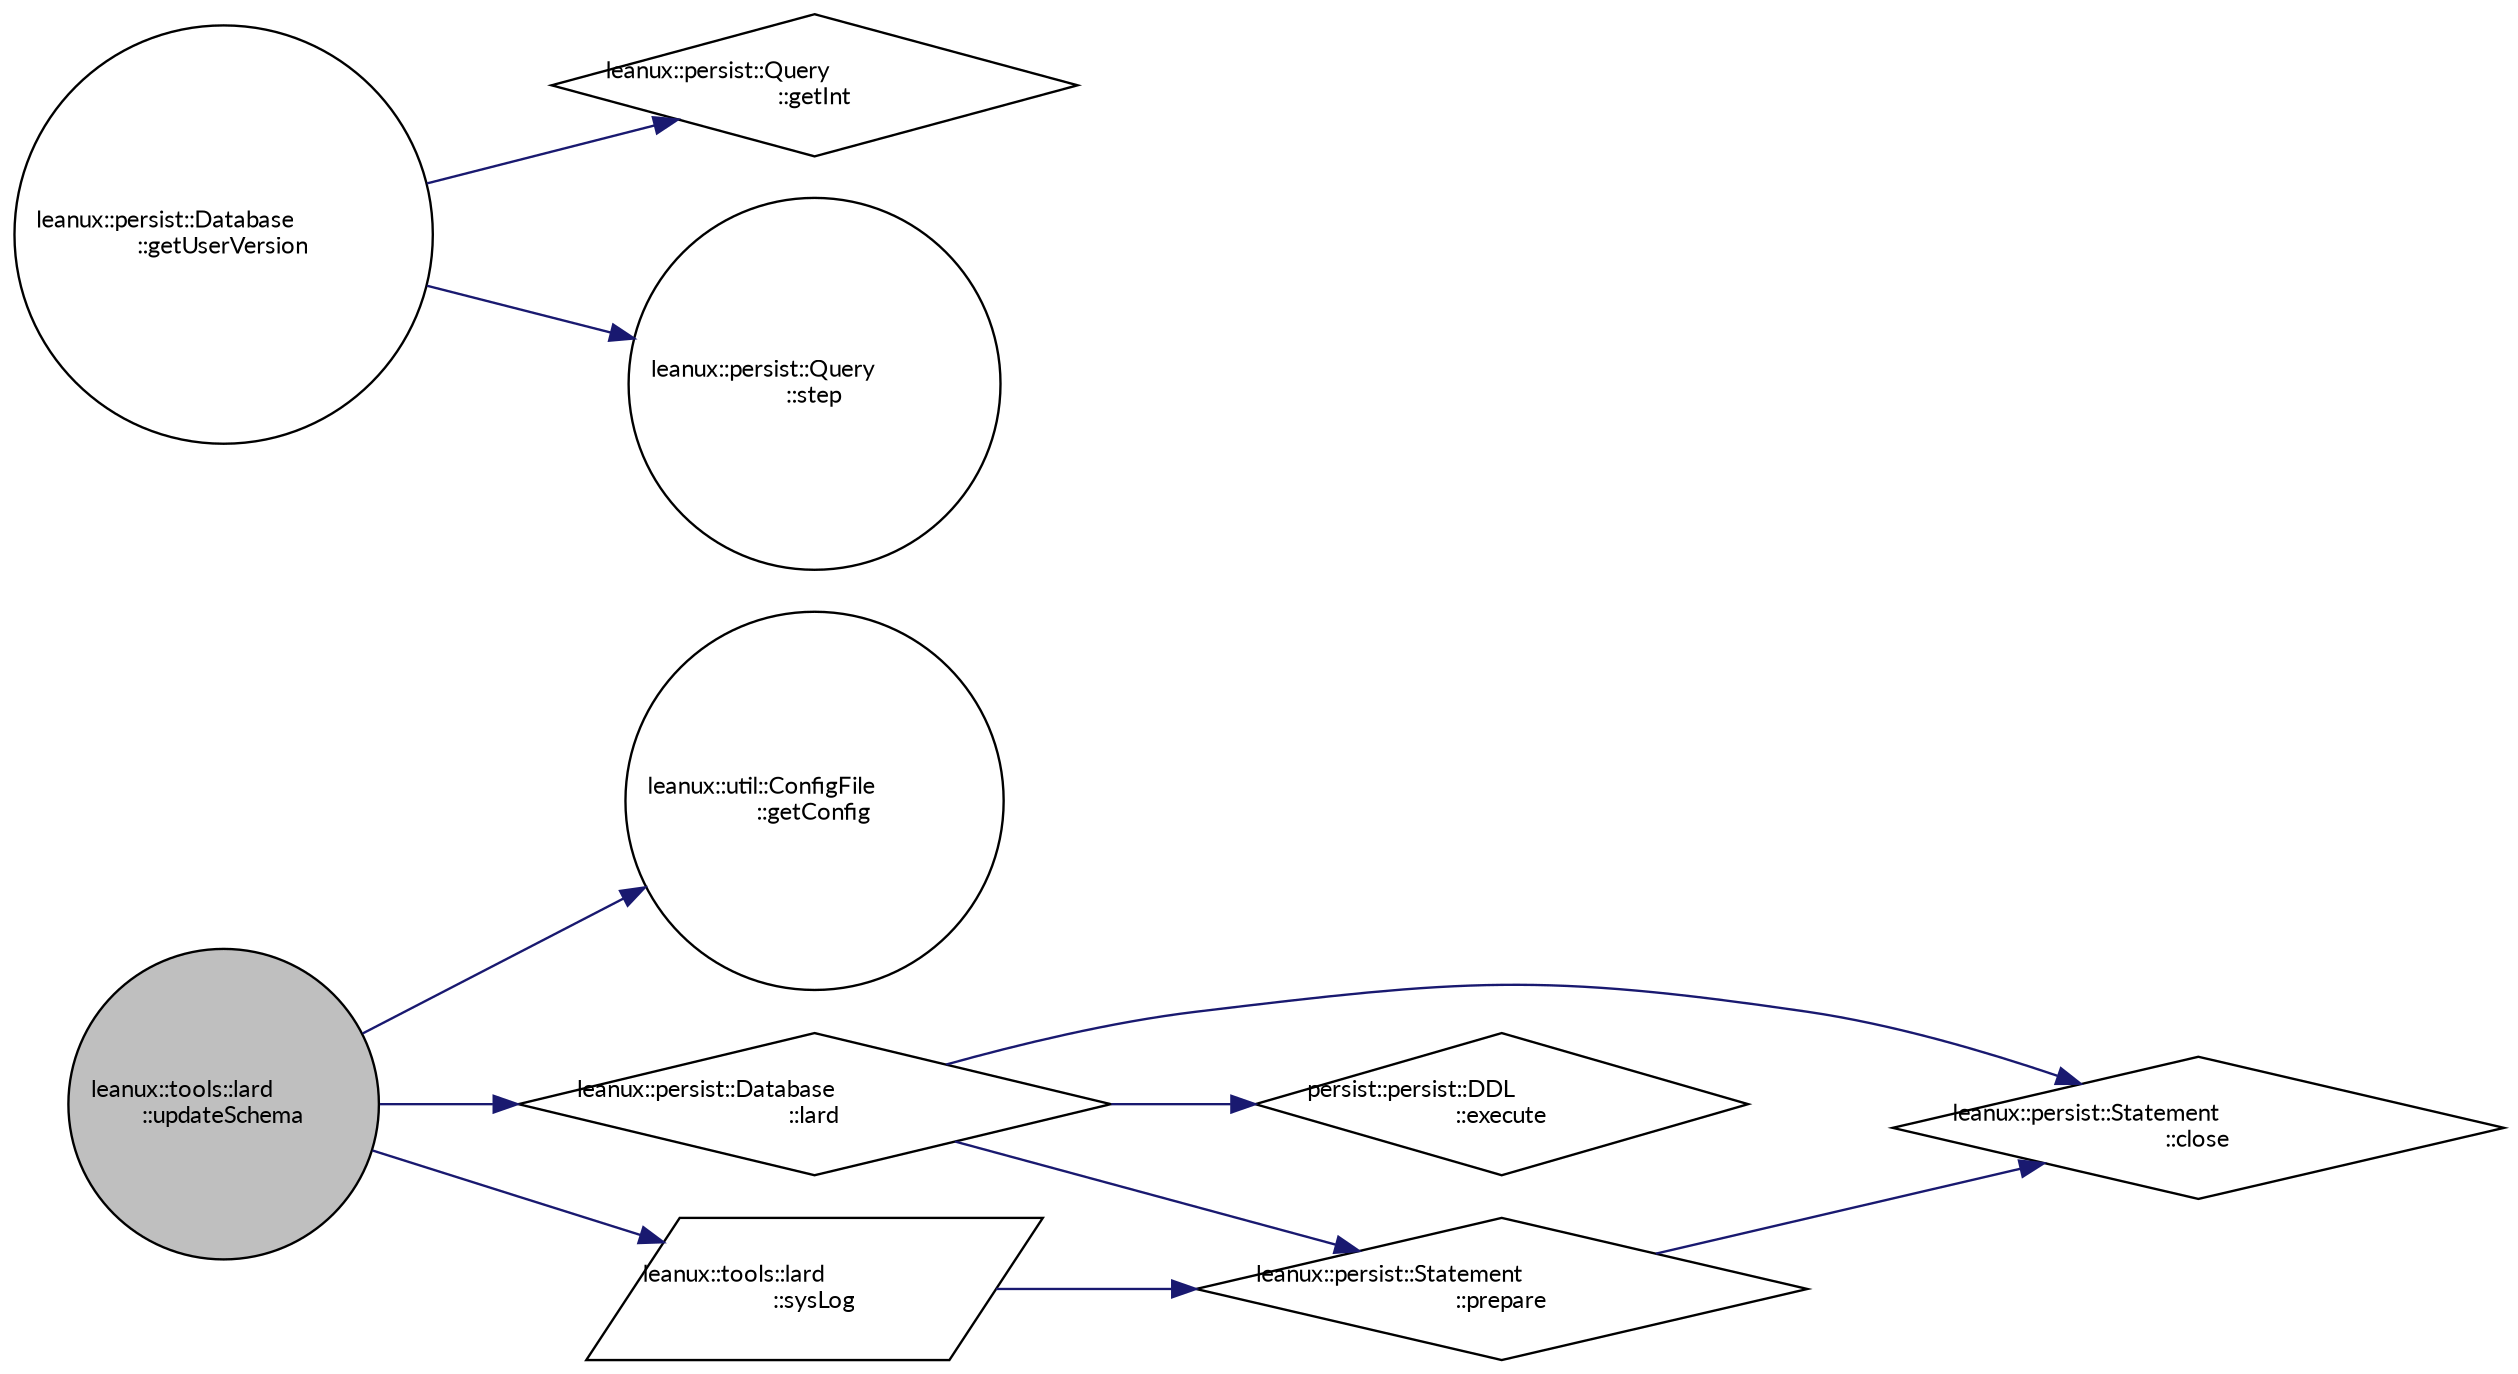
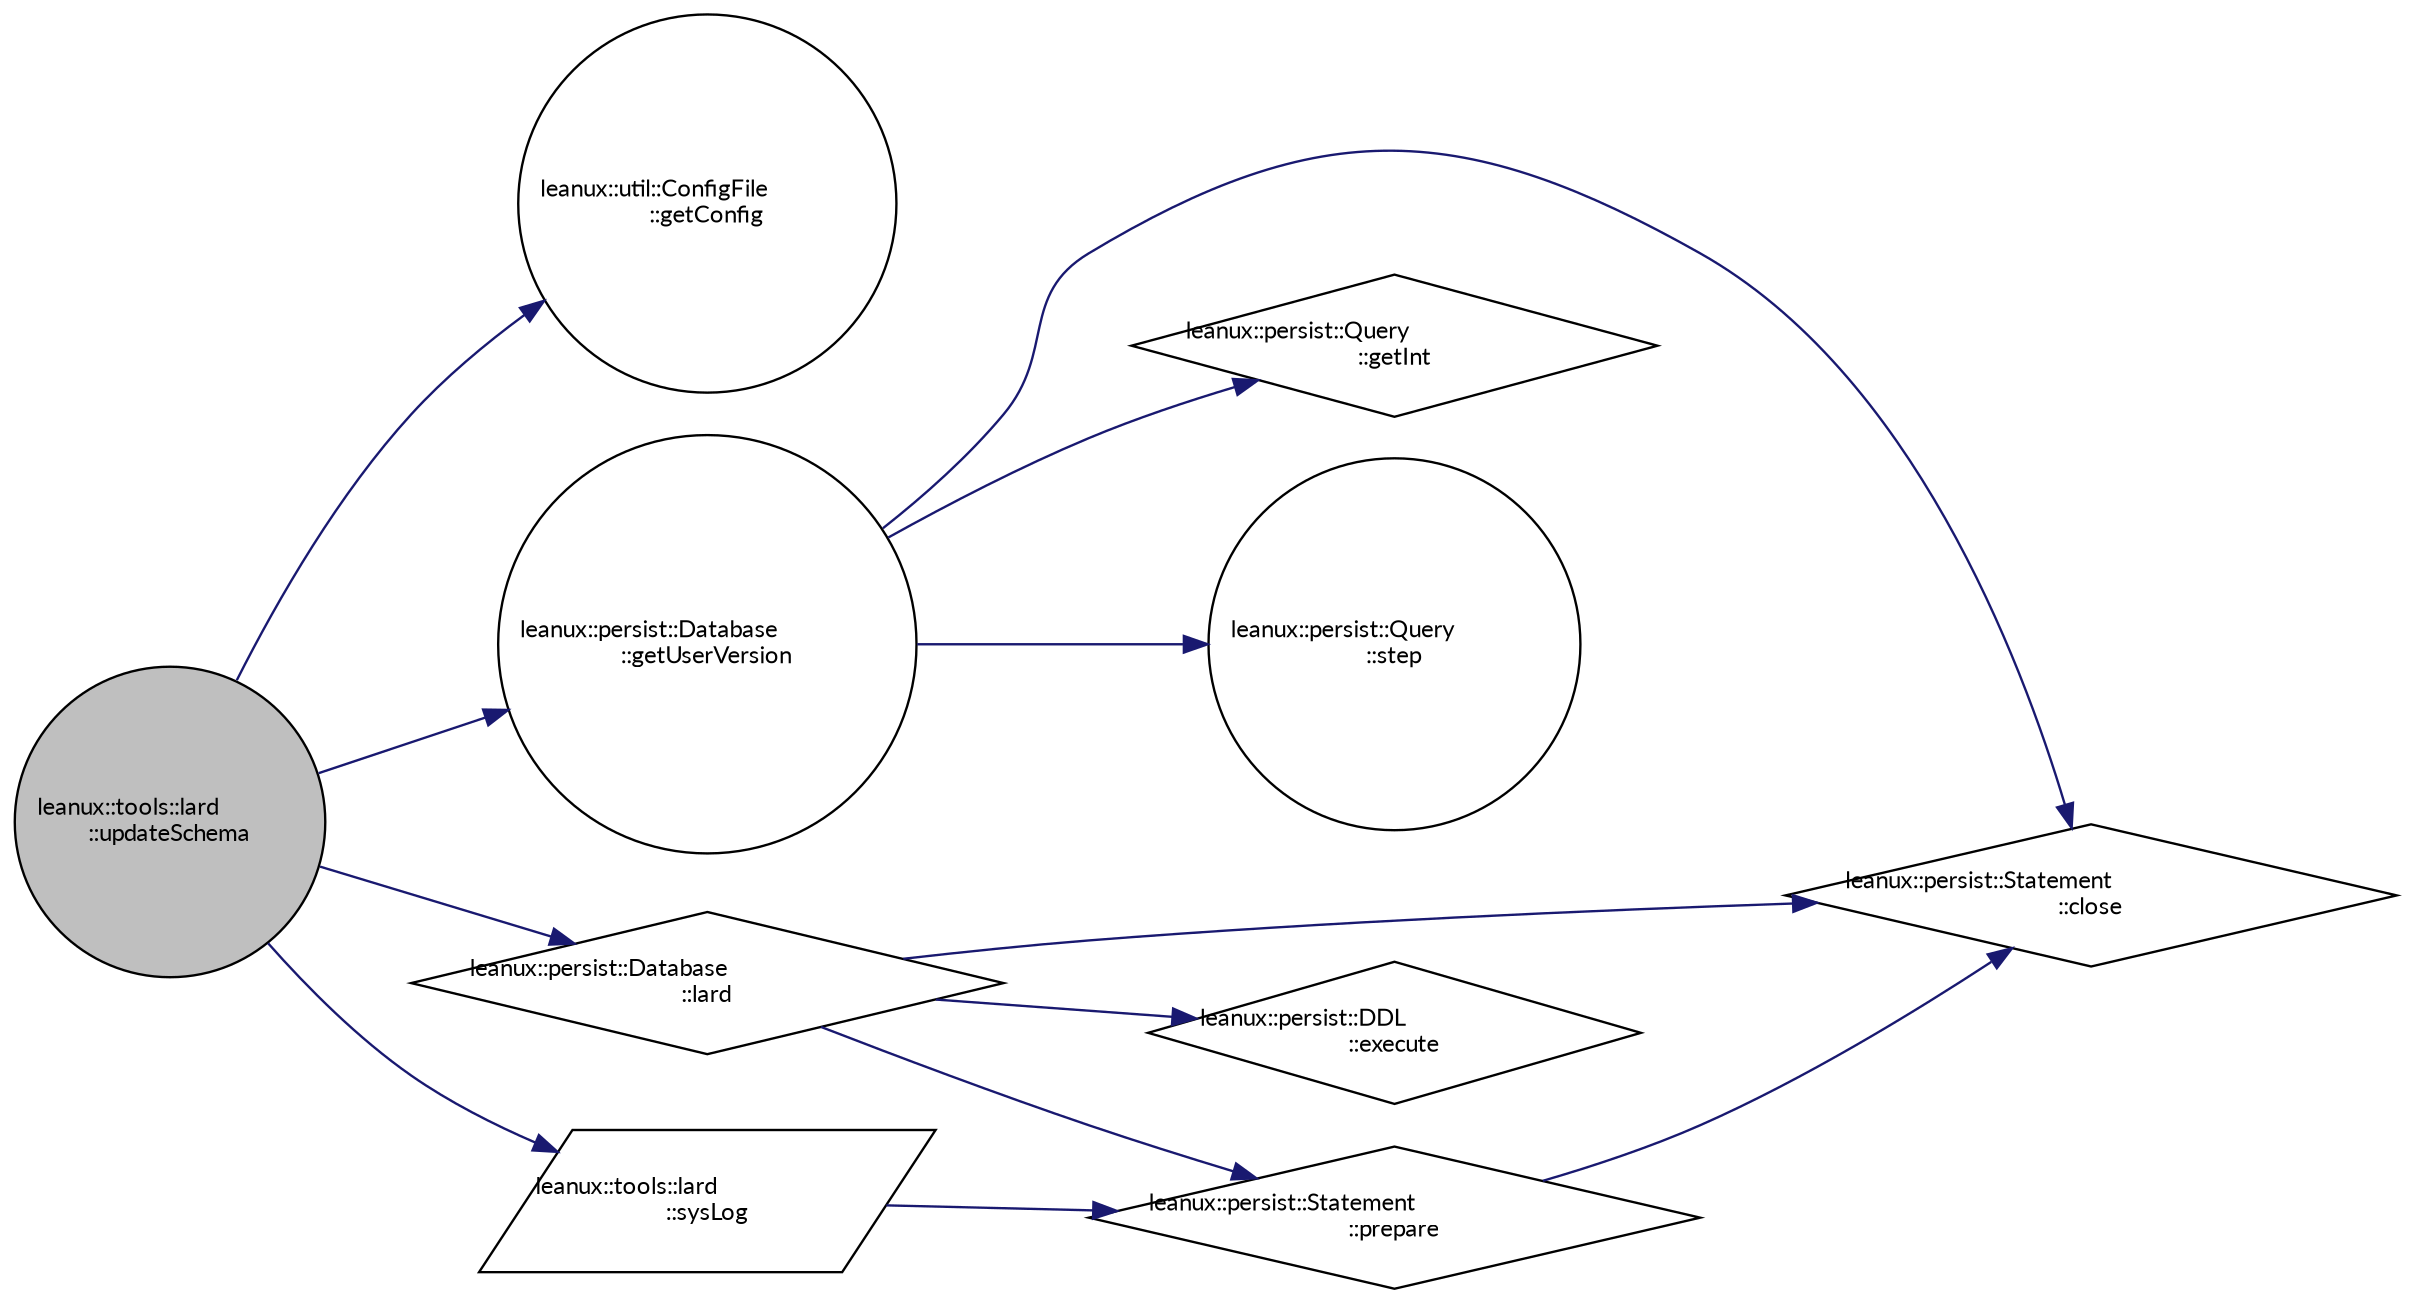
none -> (1551, 183)
none -> (402, 745)
(1502, 1104) -> (1394, 1033)
